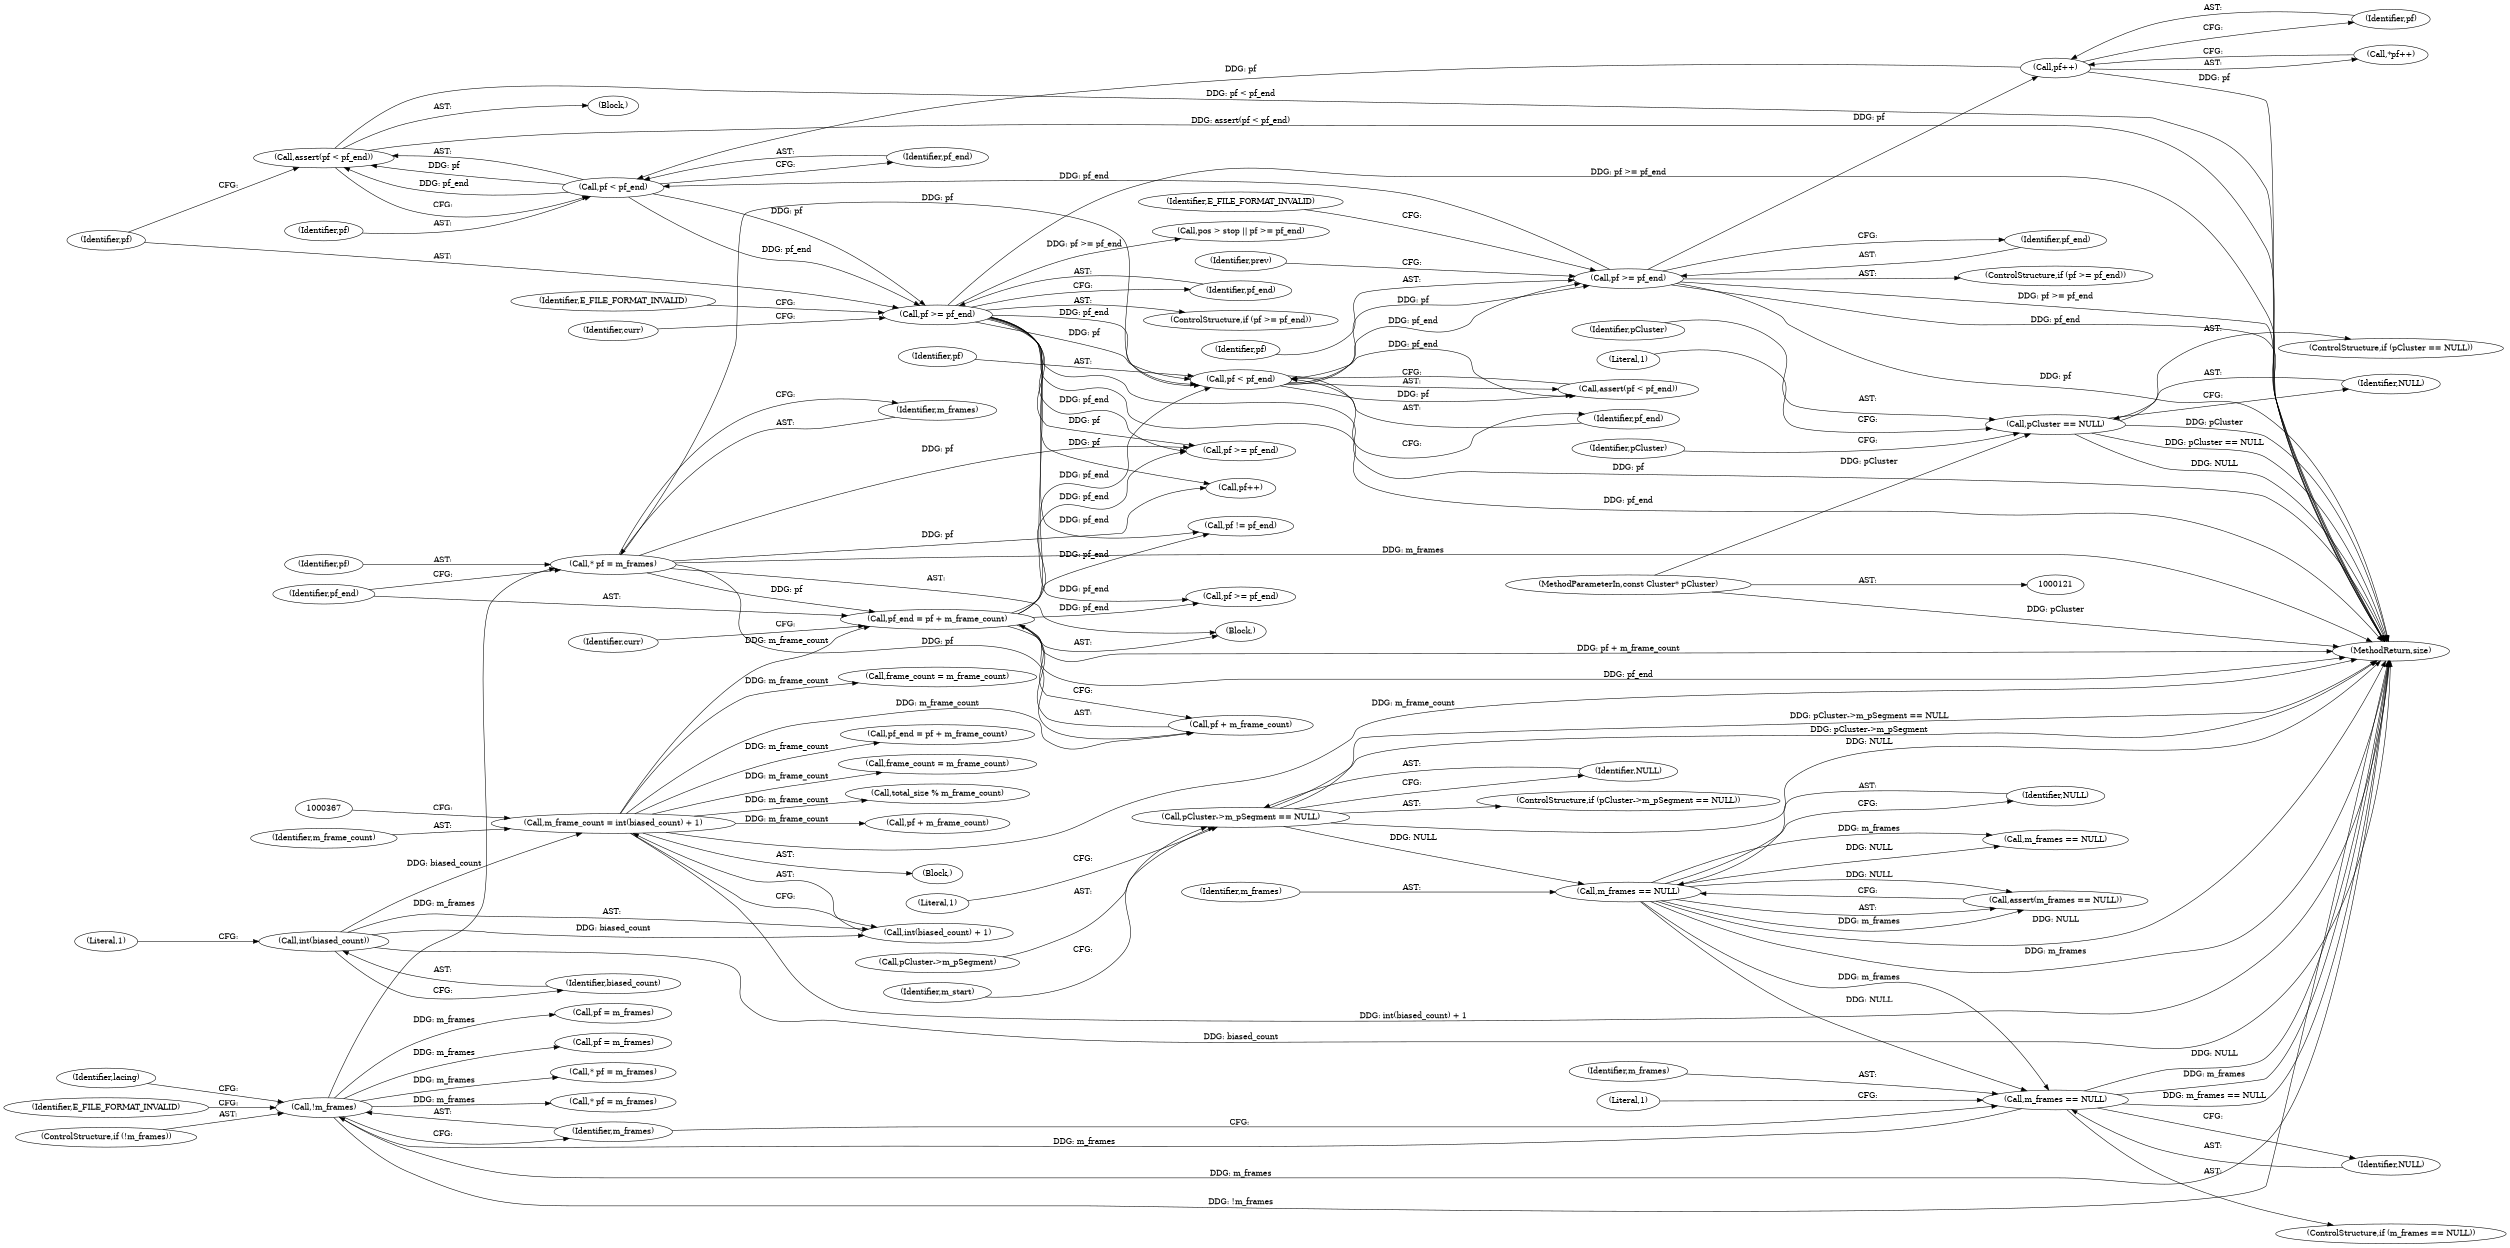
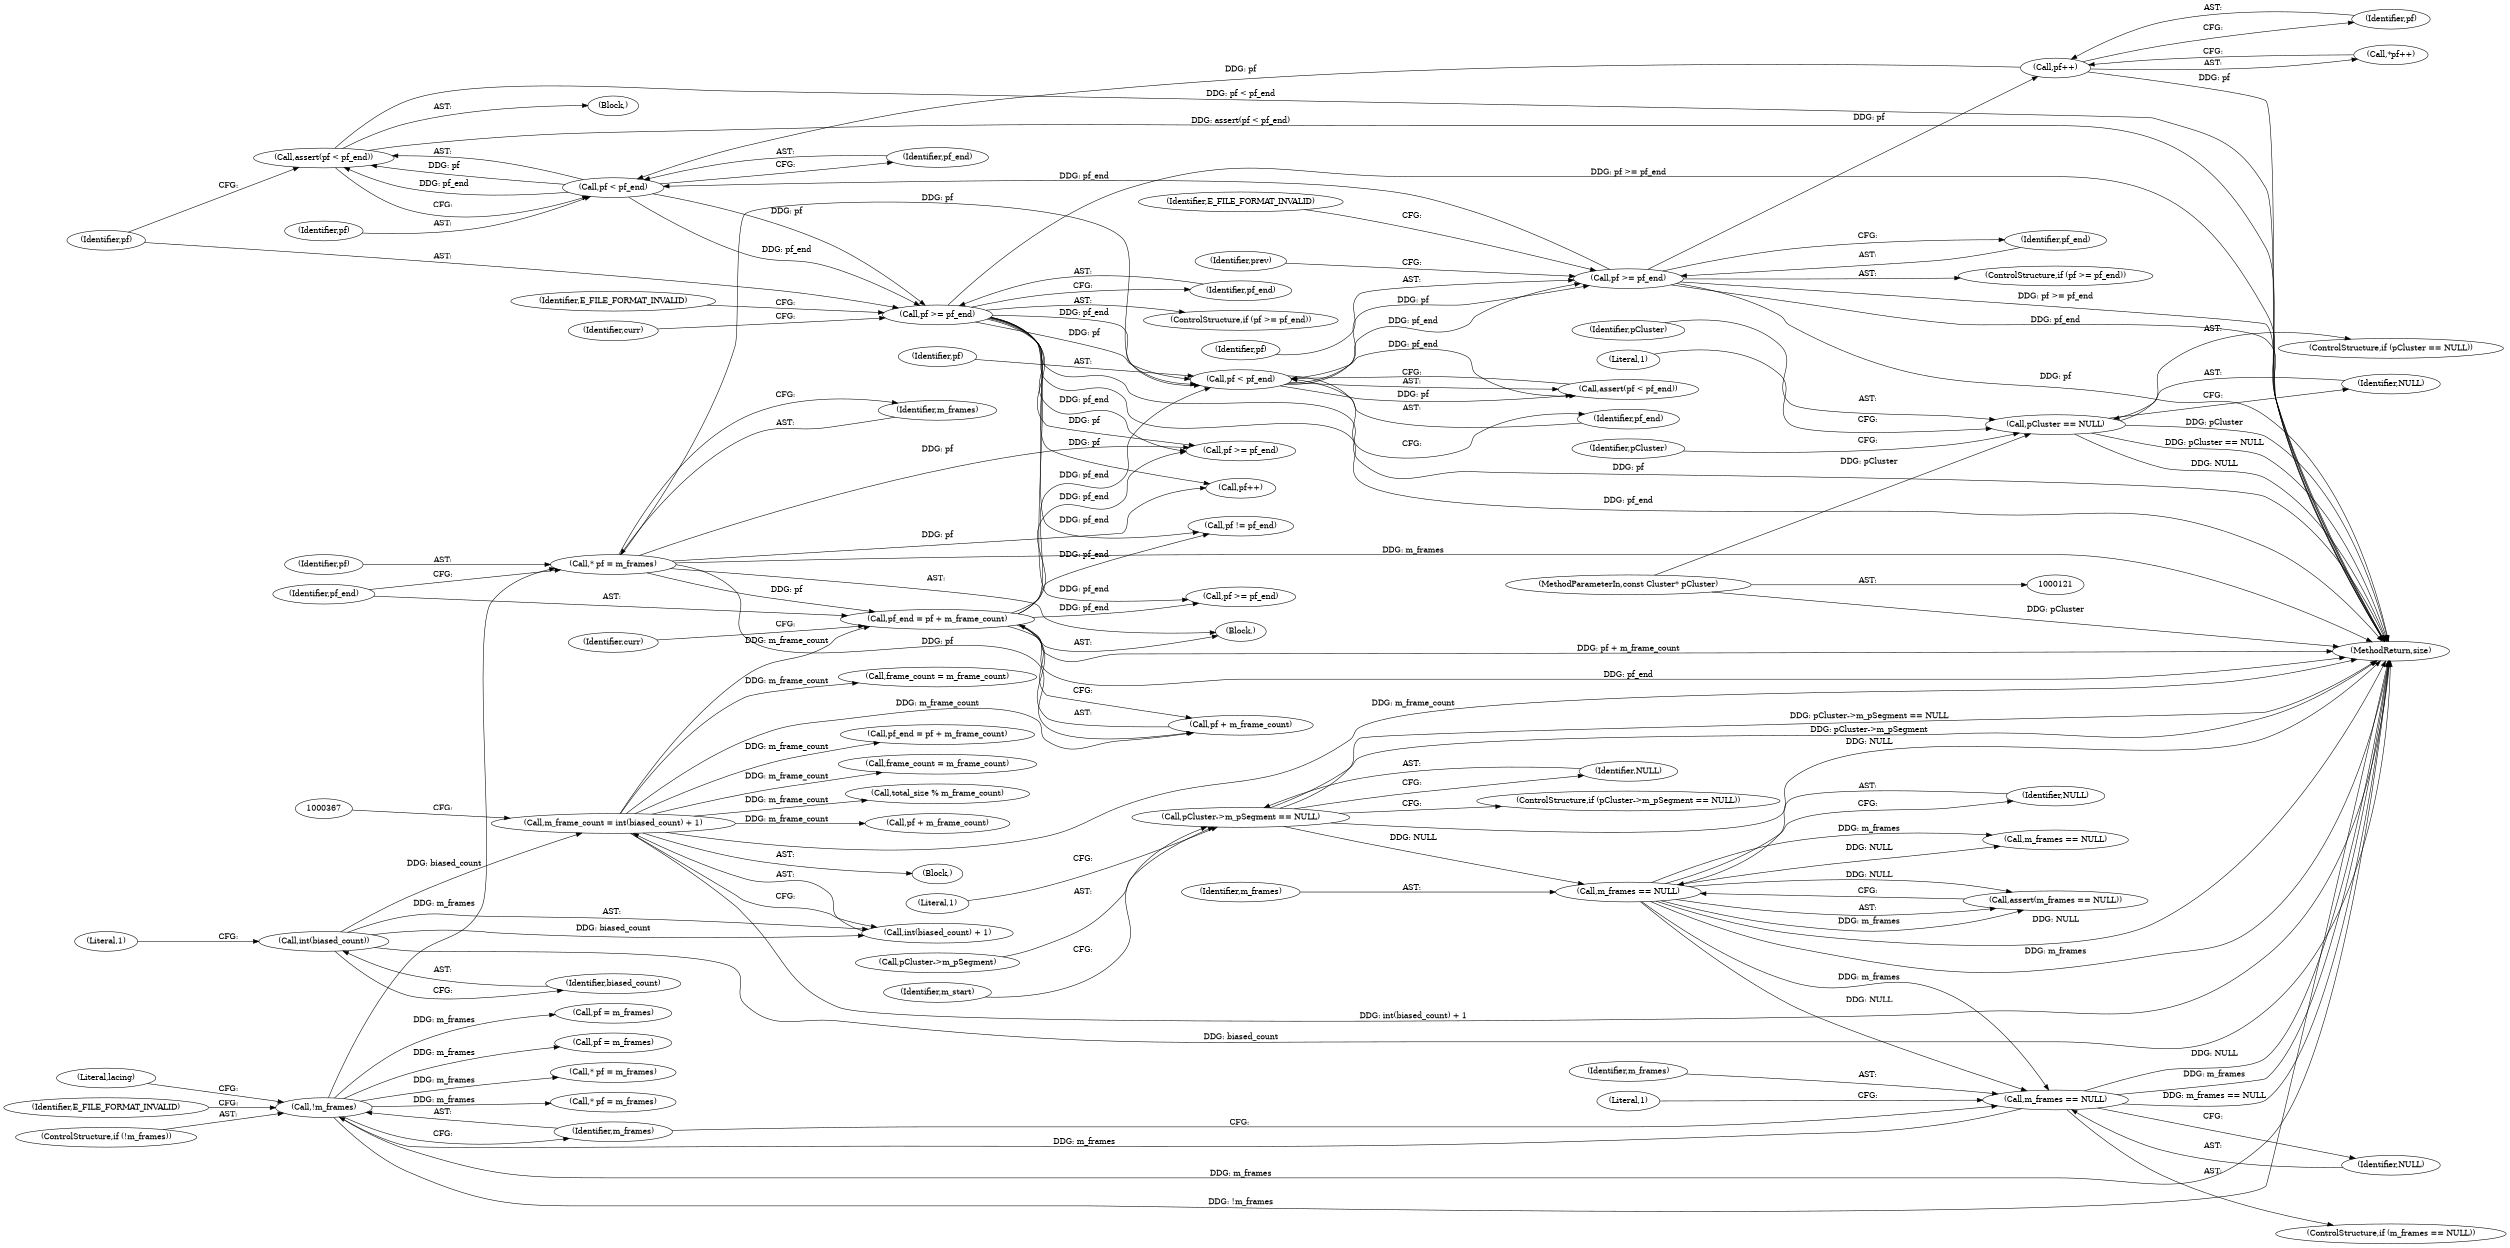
(1241, 232) -> none
(1413, 804) -> (1413, 804)
(324, 838) -> none
(106, 1078) -> (106, 1078)
